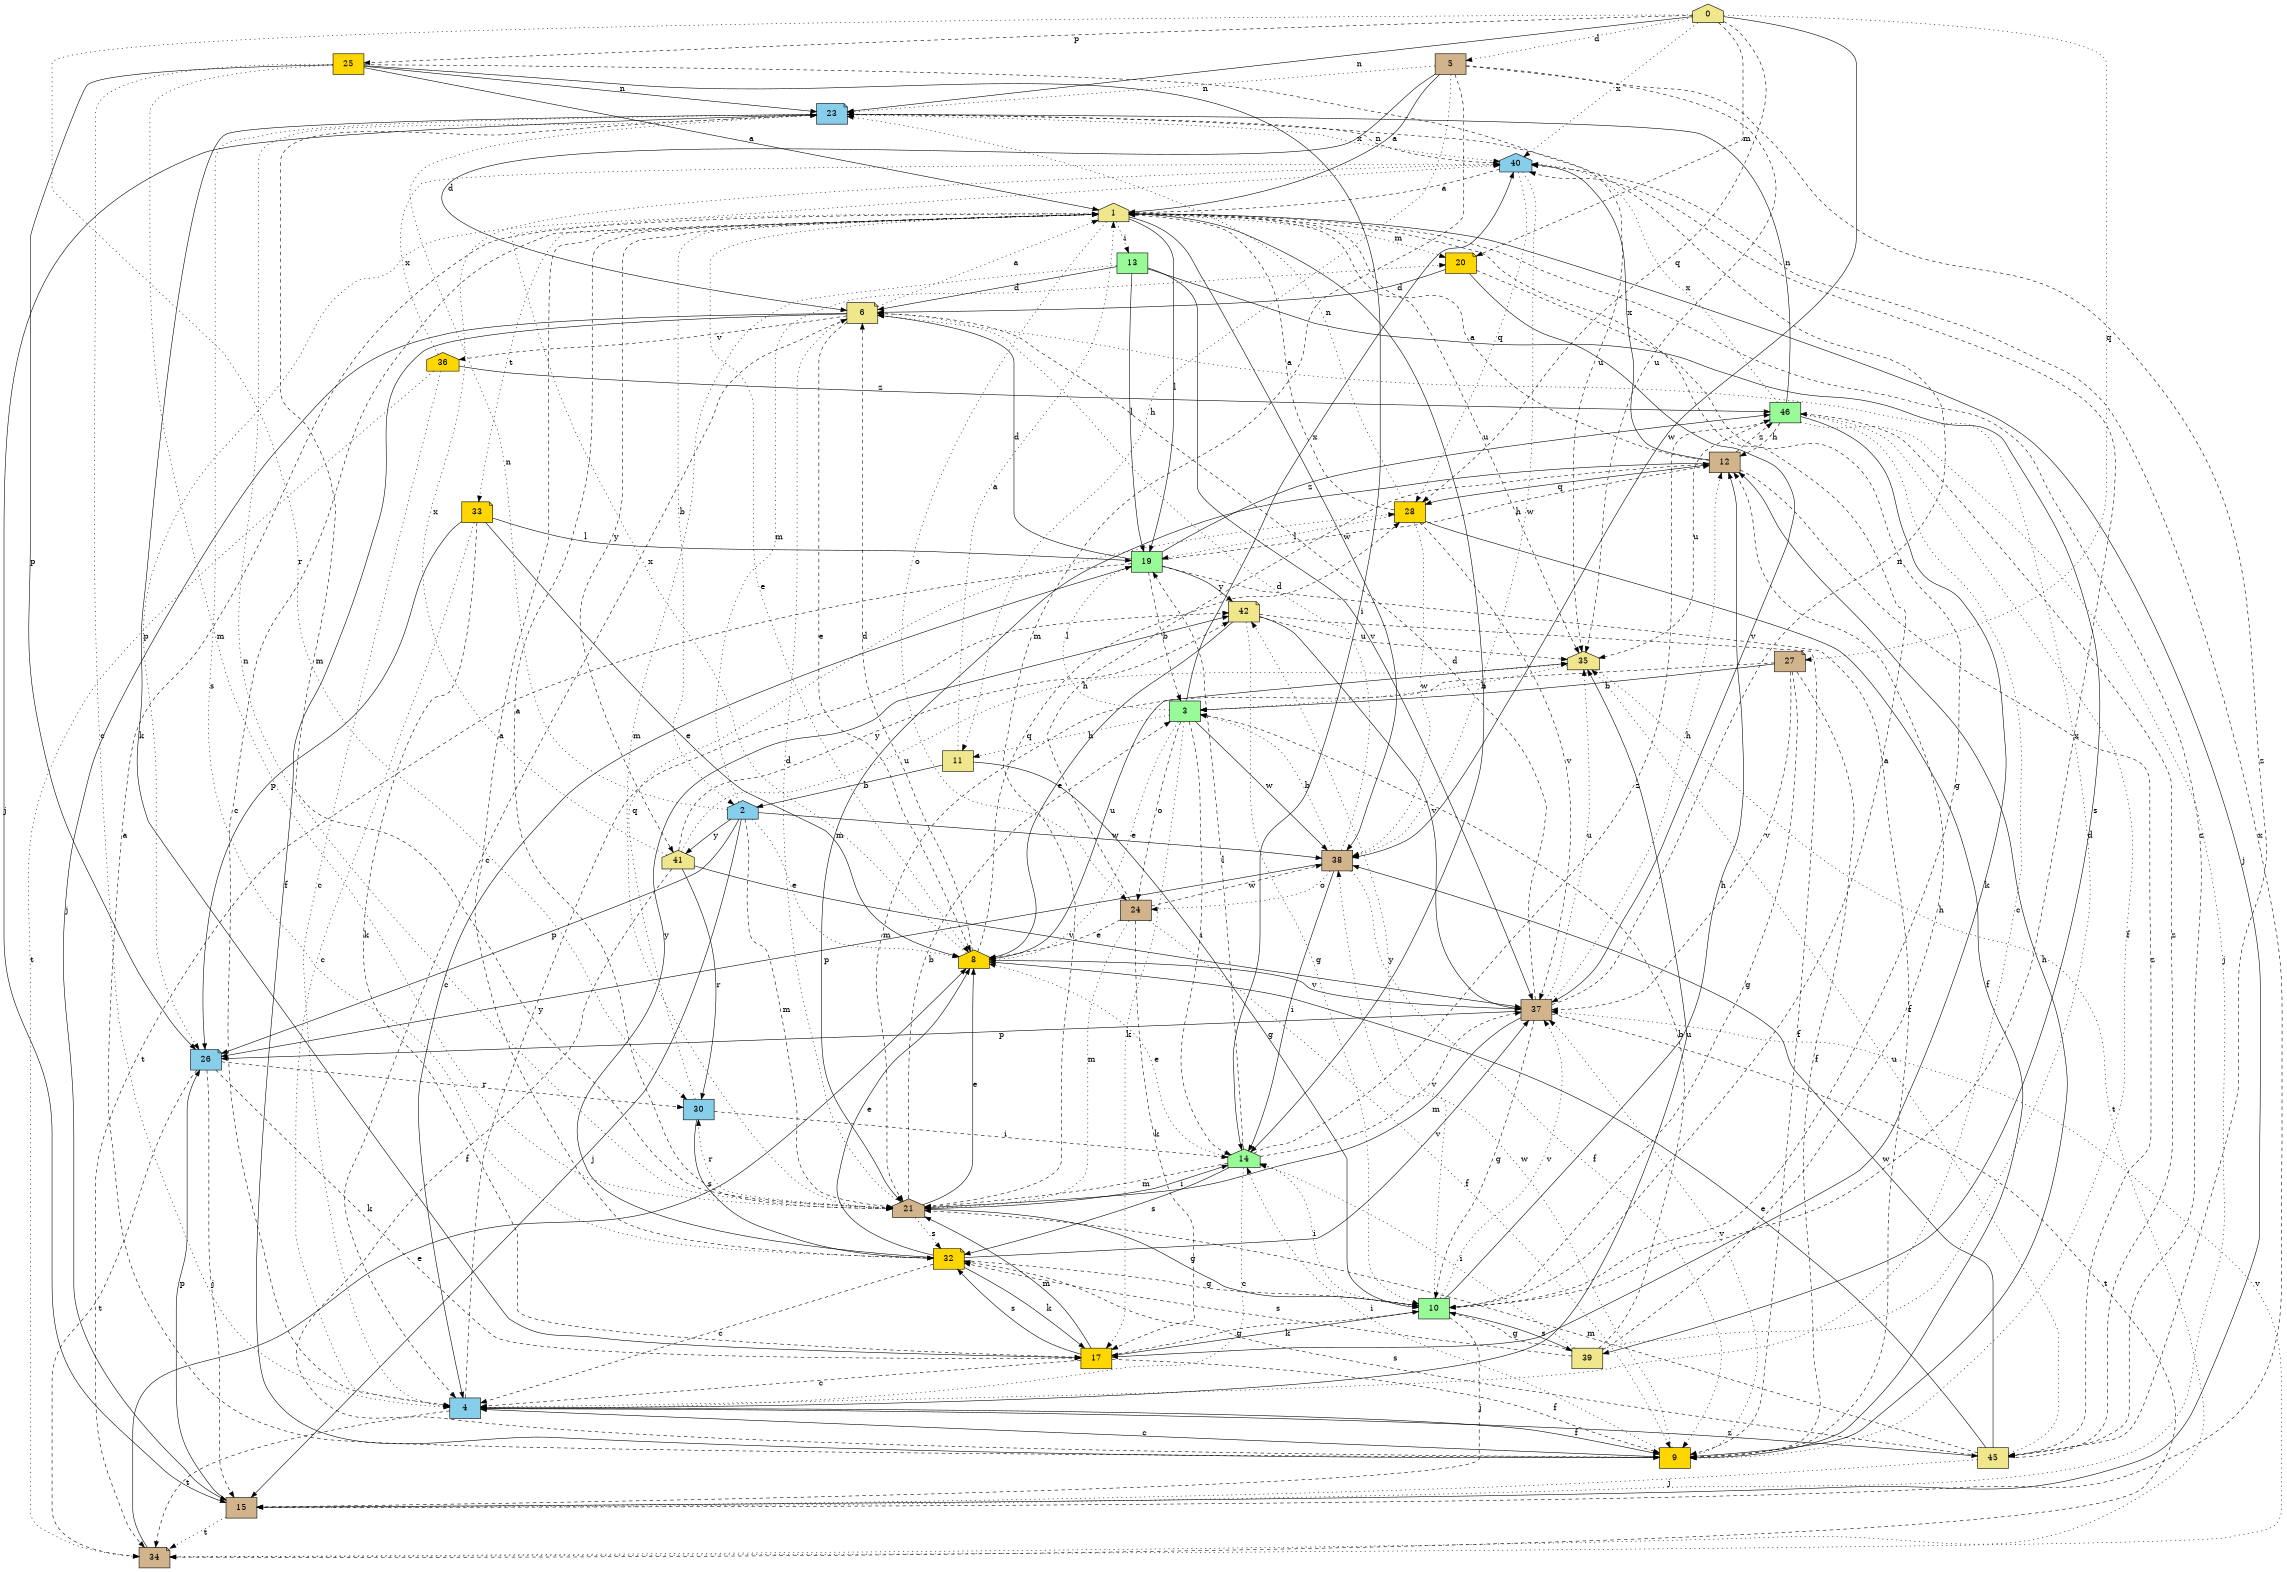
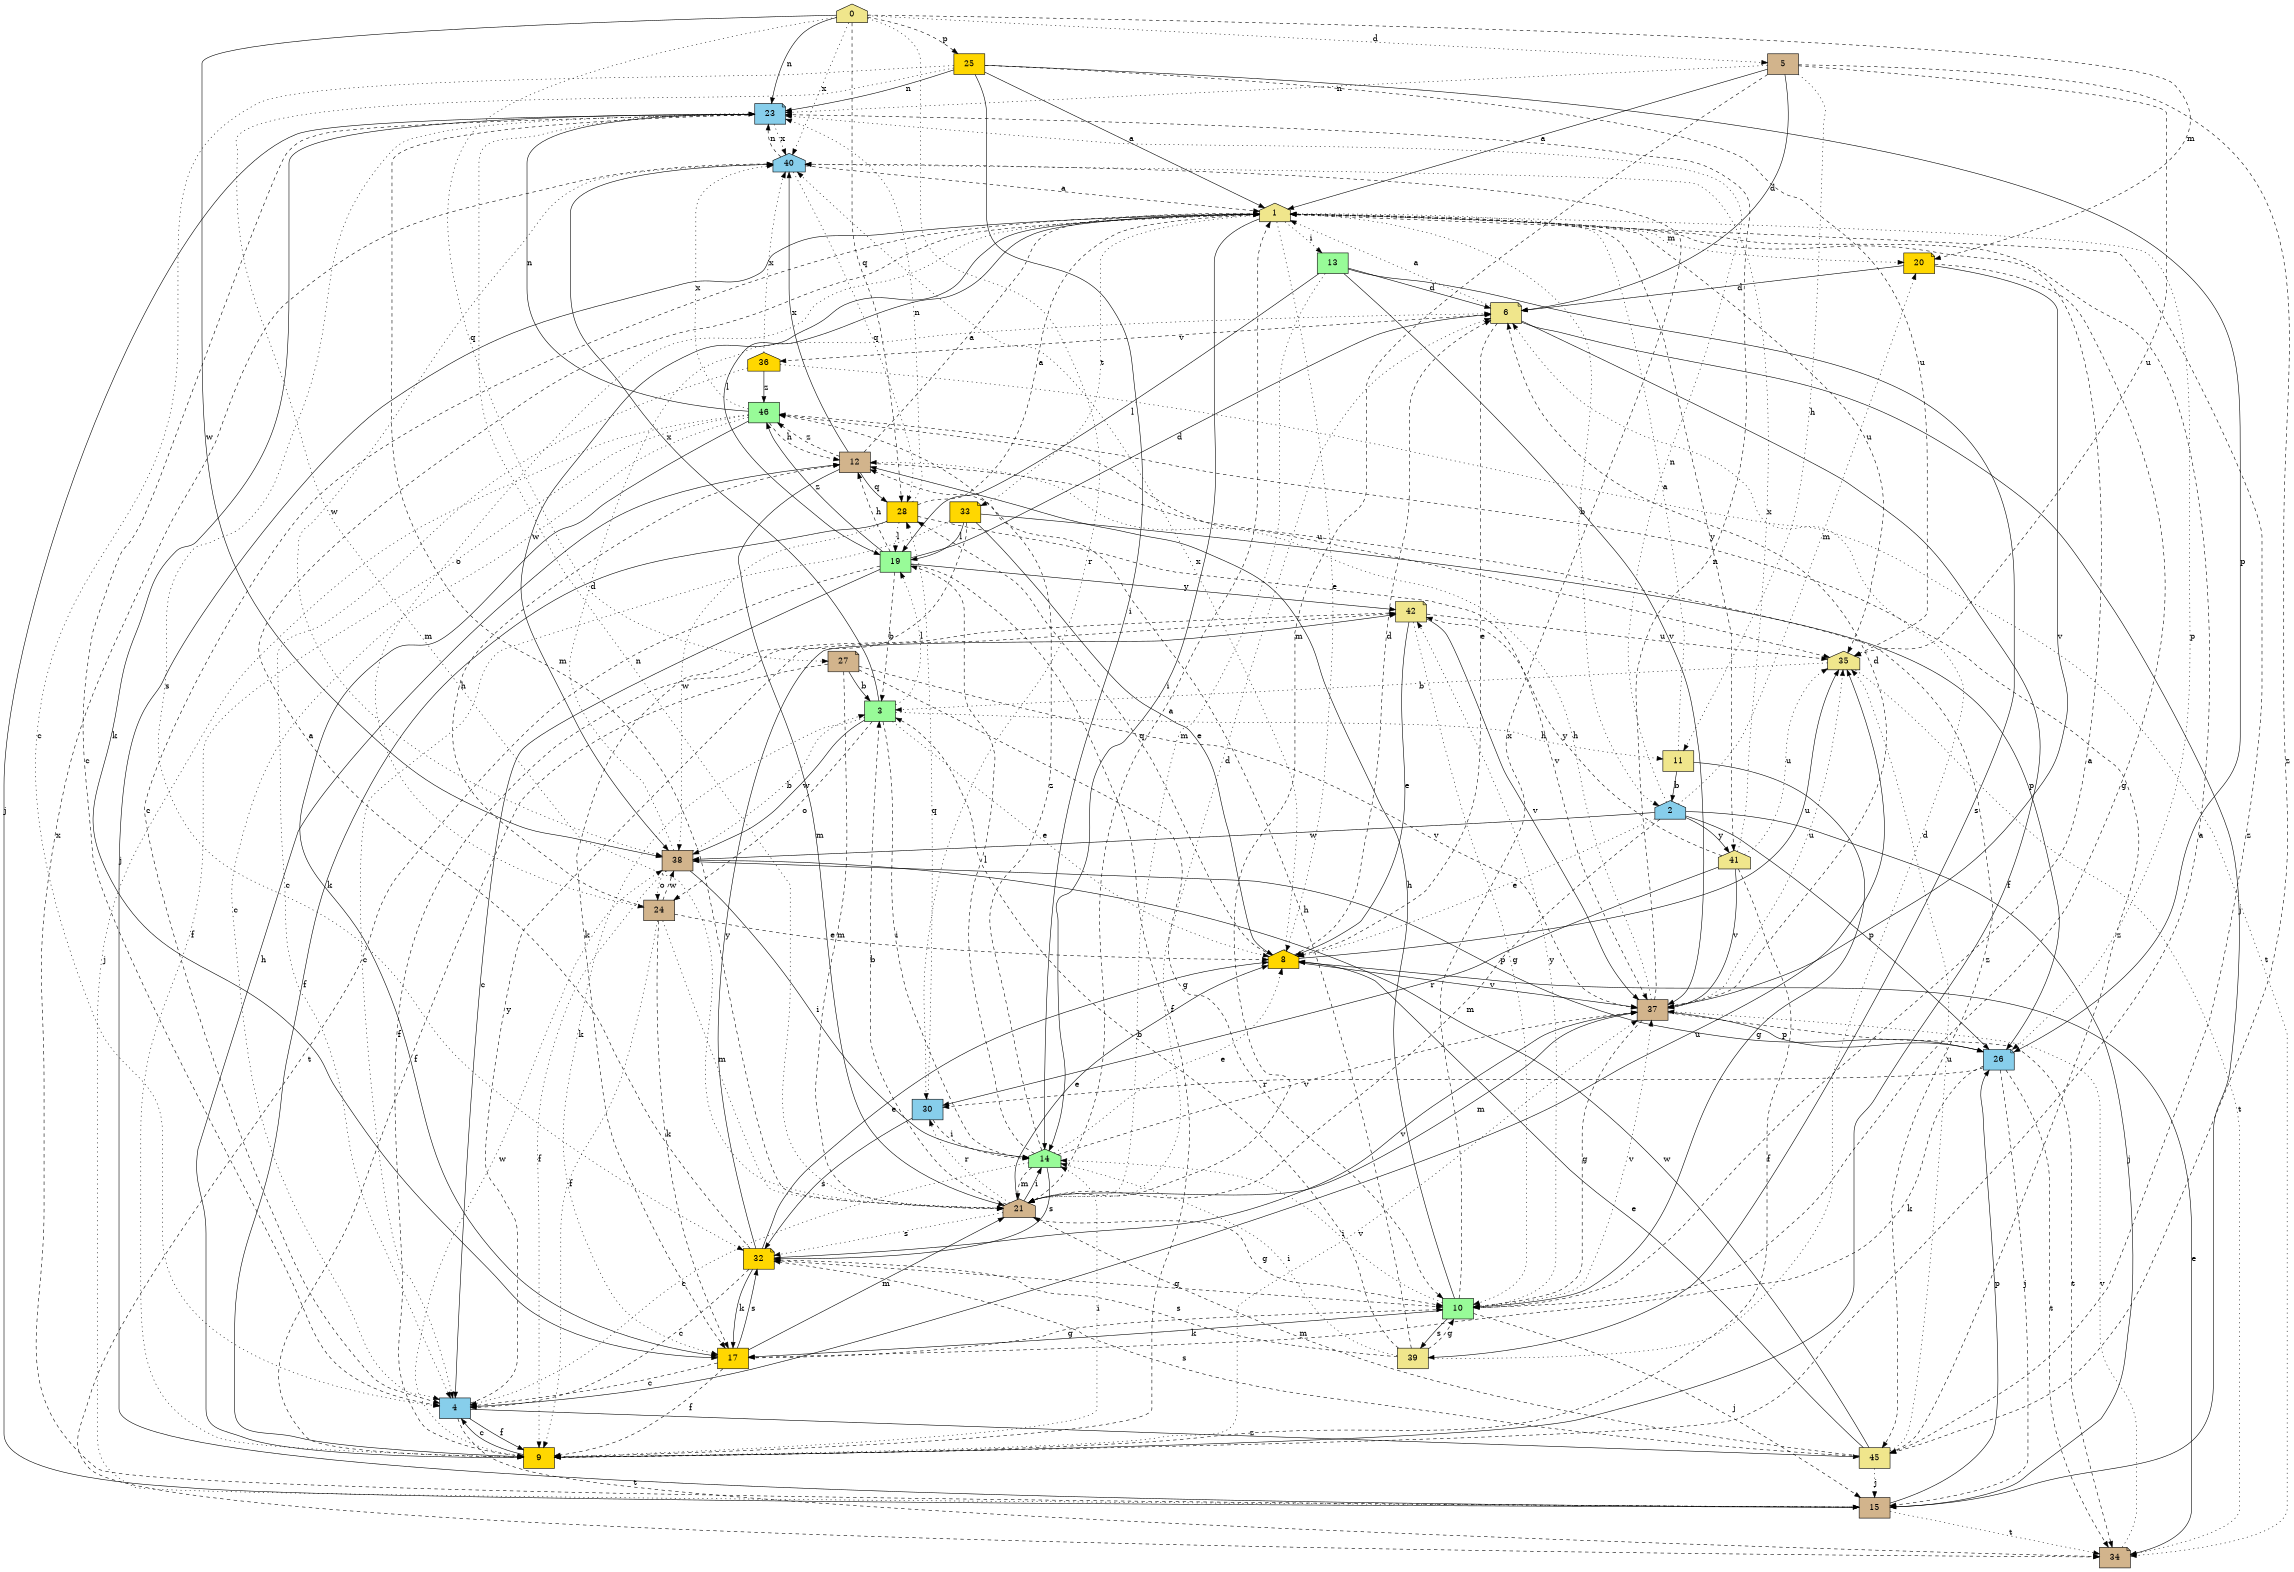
(499, 823) -> (108, 587)
(1170, 1257) -> (1242, 1240)
